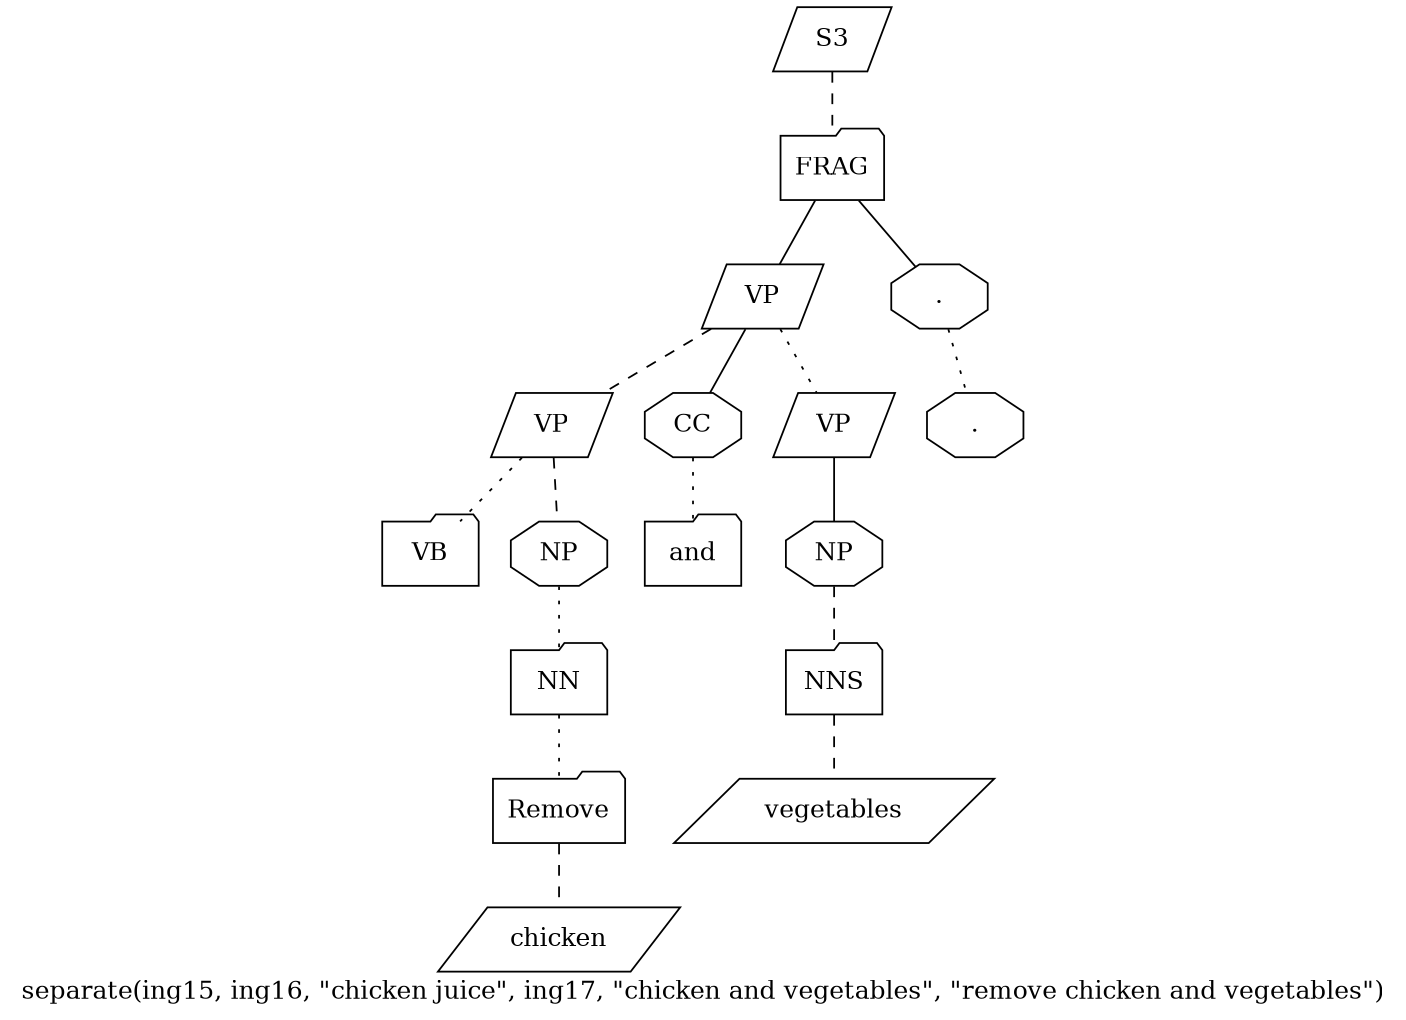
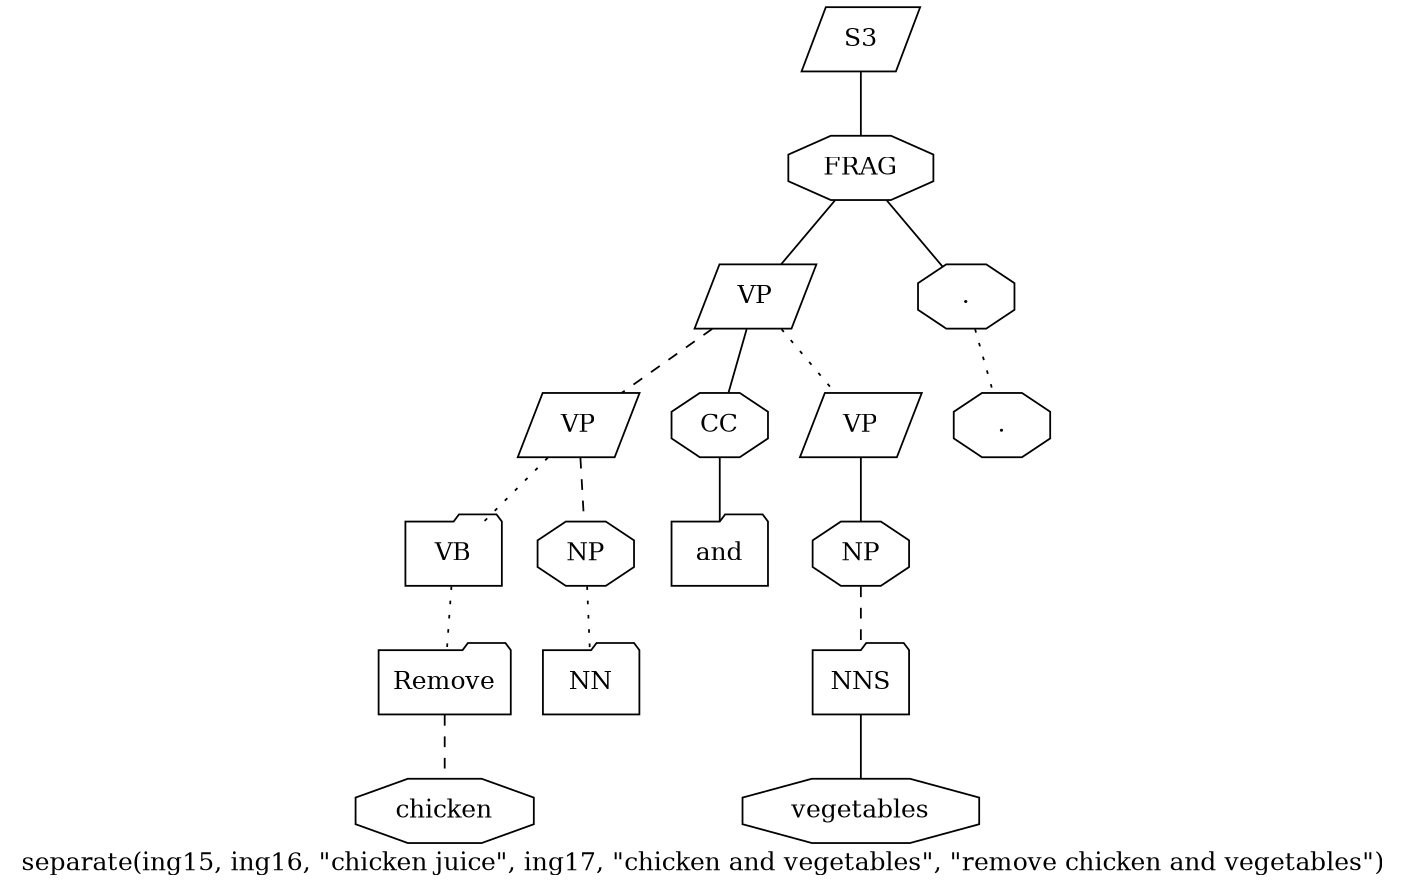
(832, 104) -> (861, 104)
(832, 168) -> (861, 168)
(693, 490) -> (720, 490)
(559, 747) -> (449, 618)
(834, 747) -> (861, 747)
(834, 811) -> (861, 811)
(559, 939) -> (445, 811)
